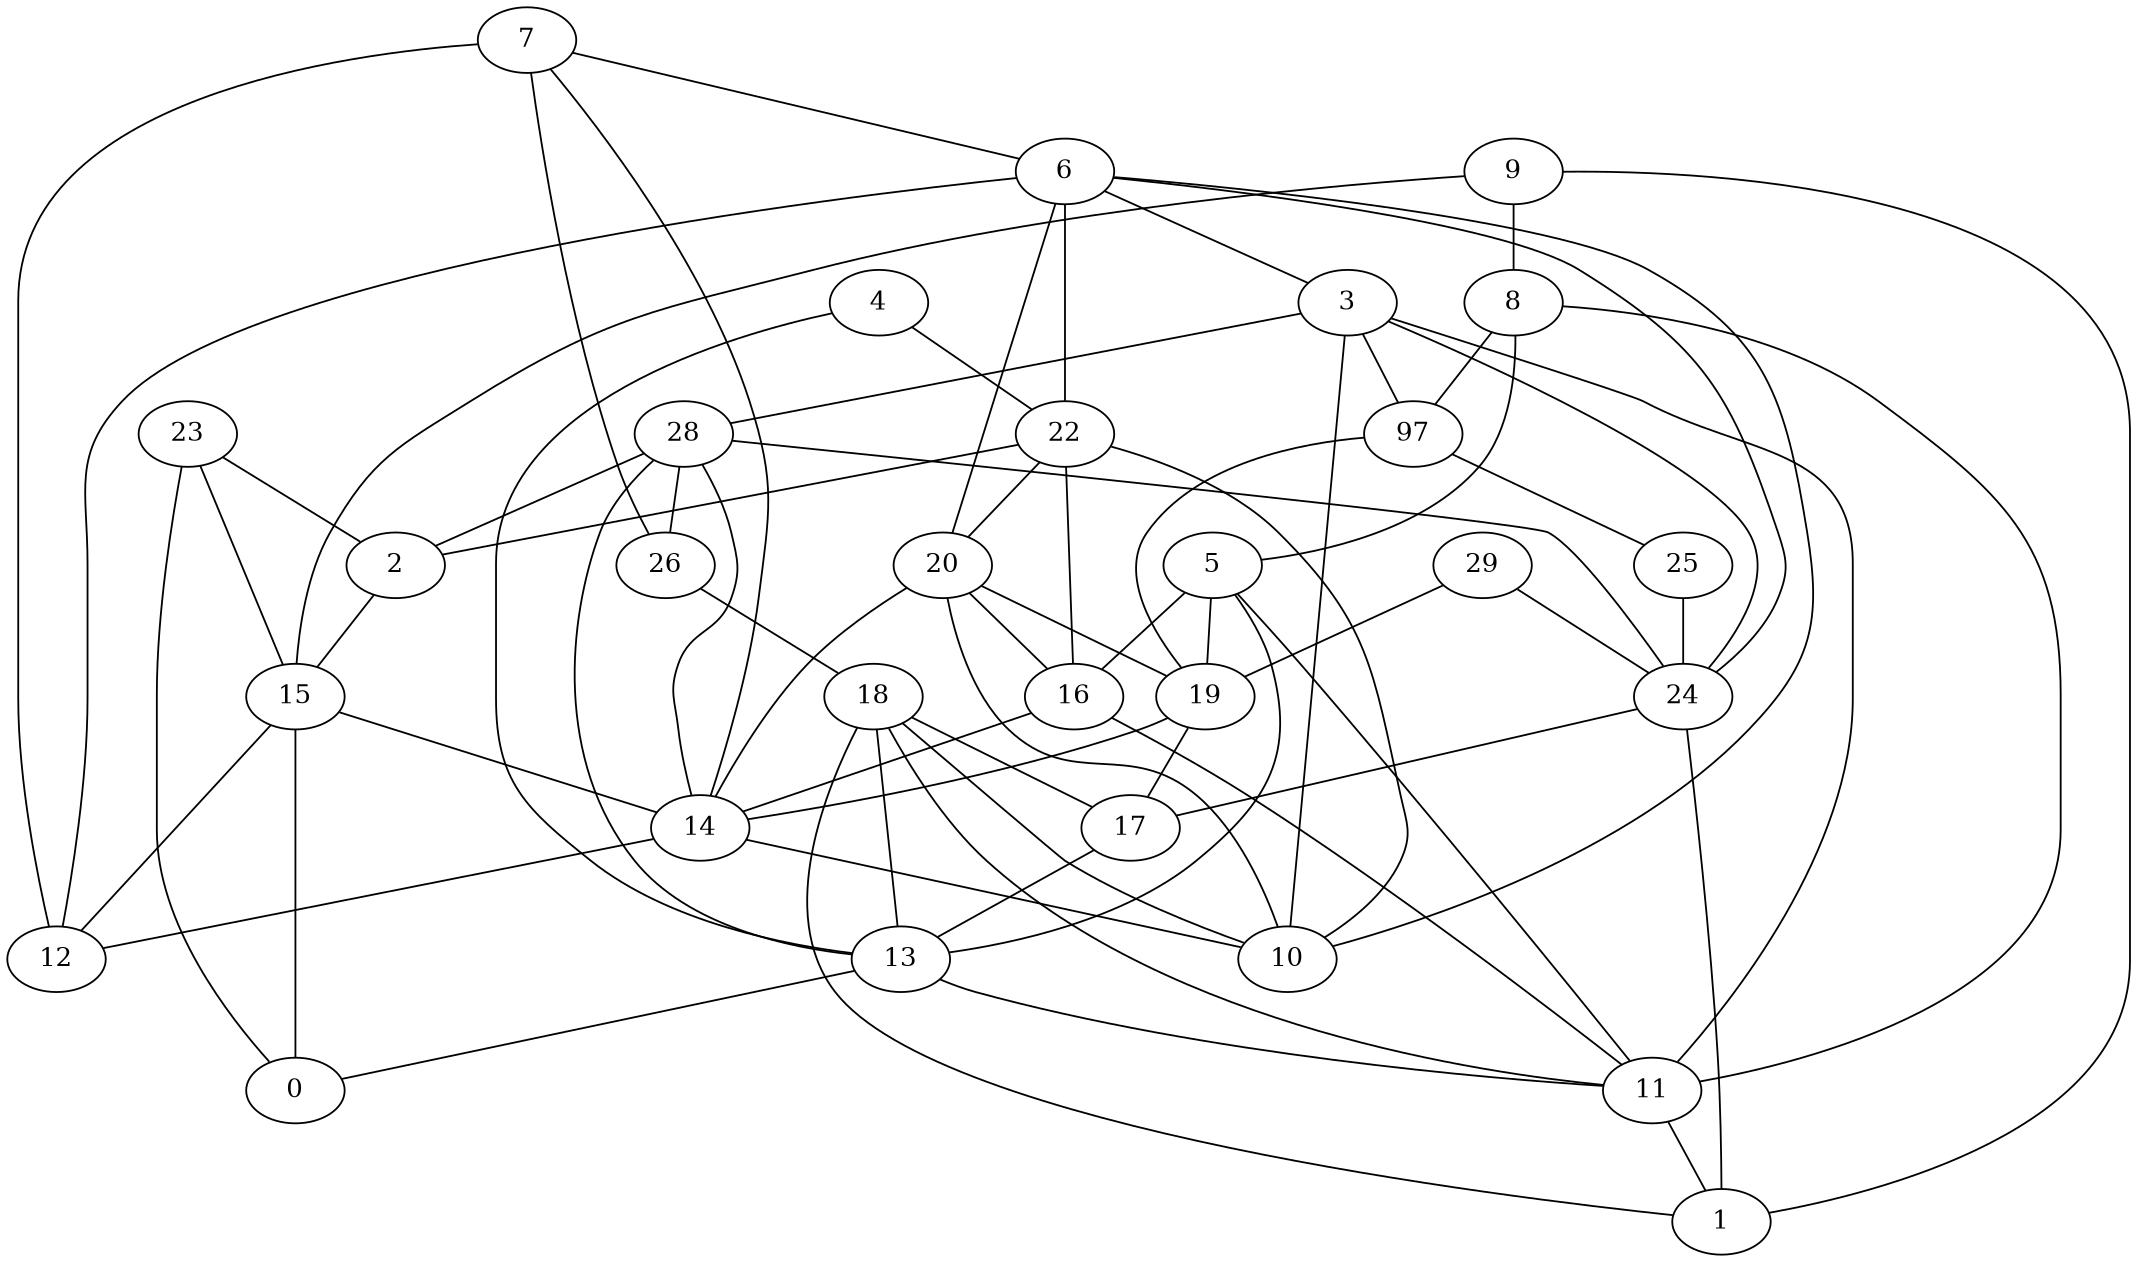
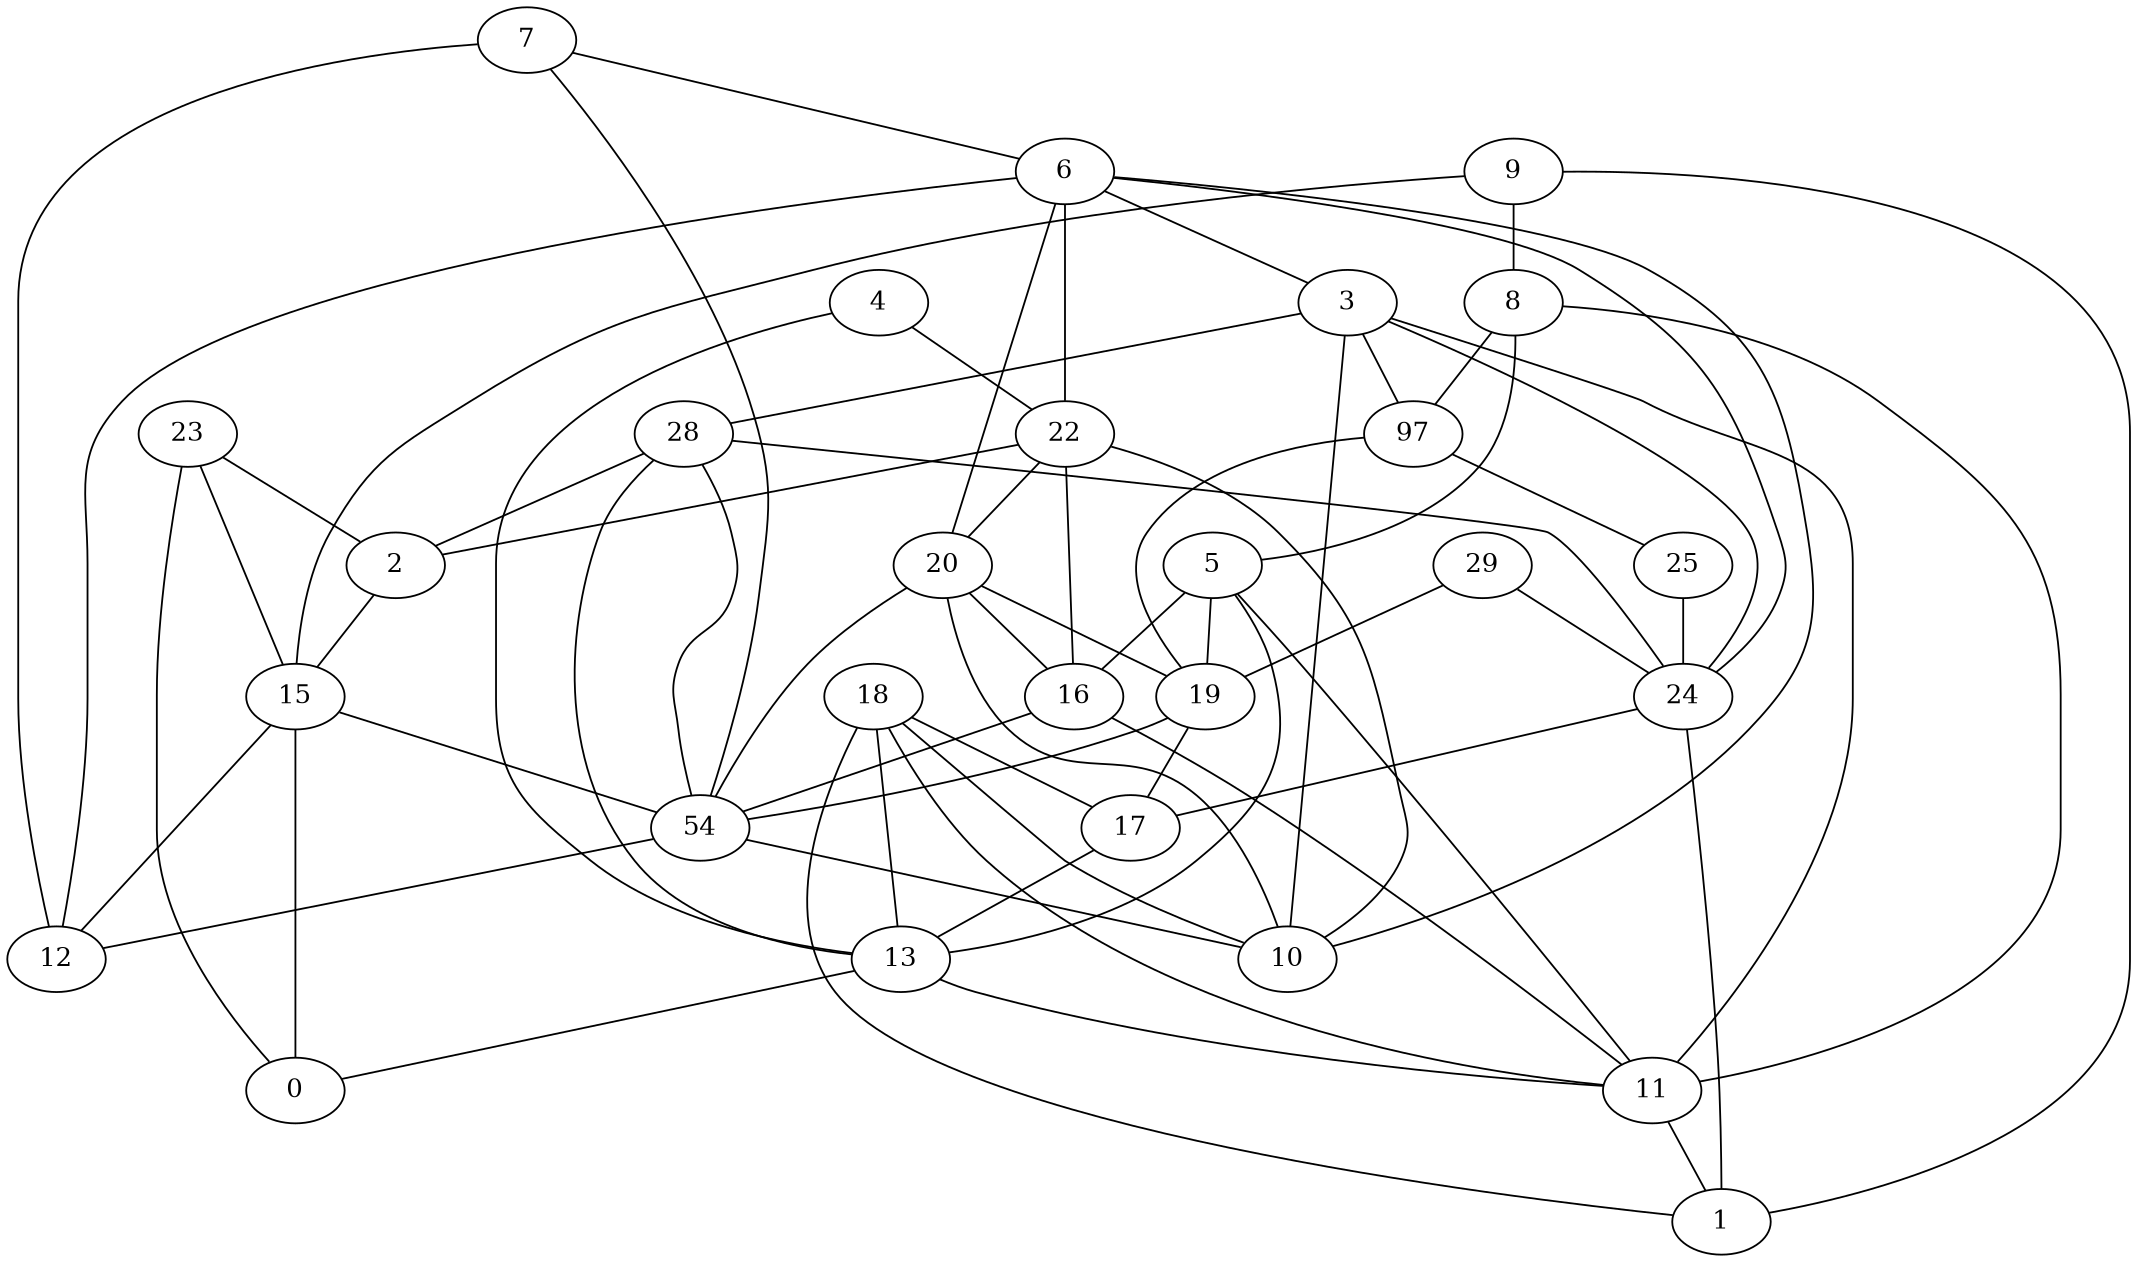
(666, 565) -> none
(700, 828) -> (700, 828)
